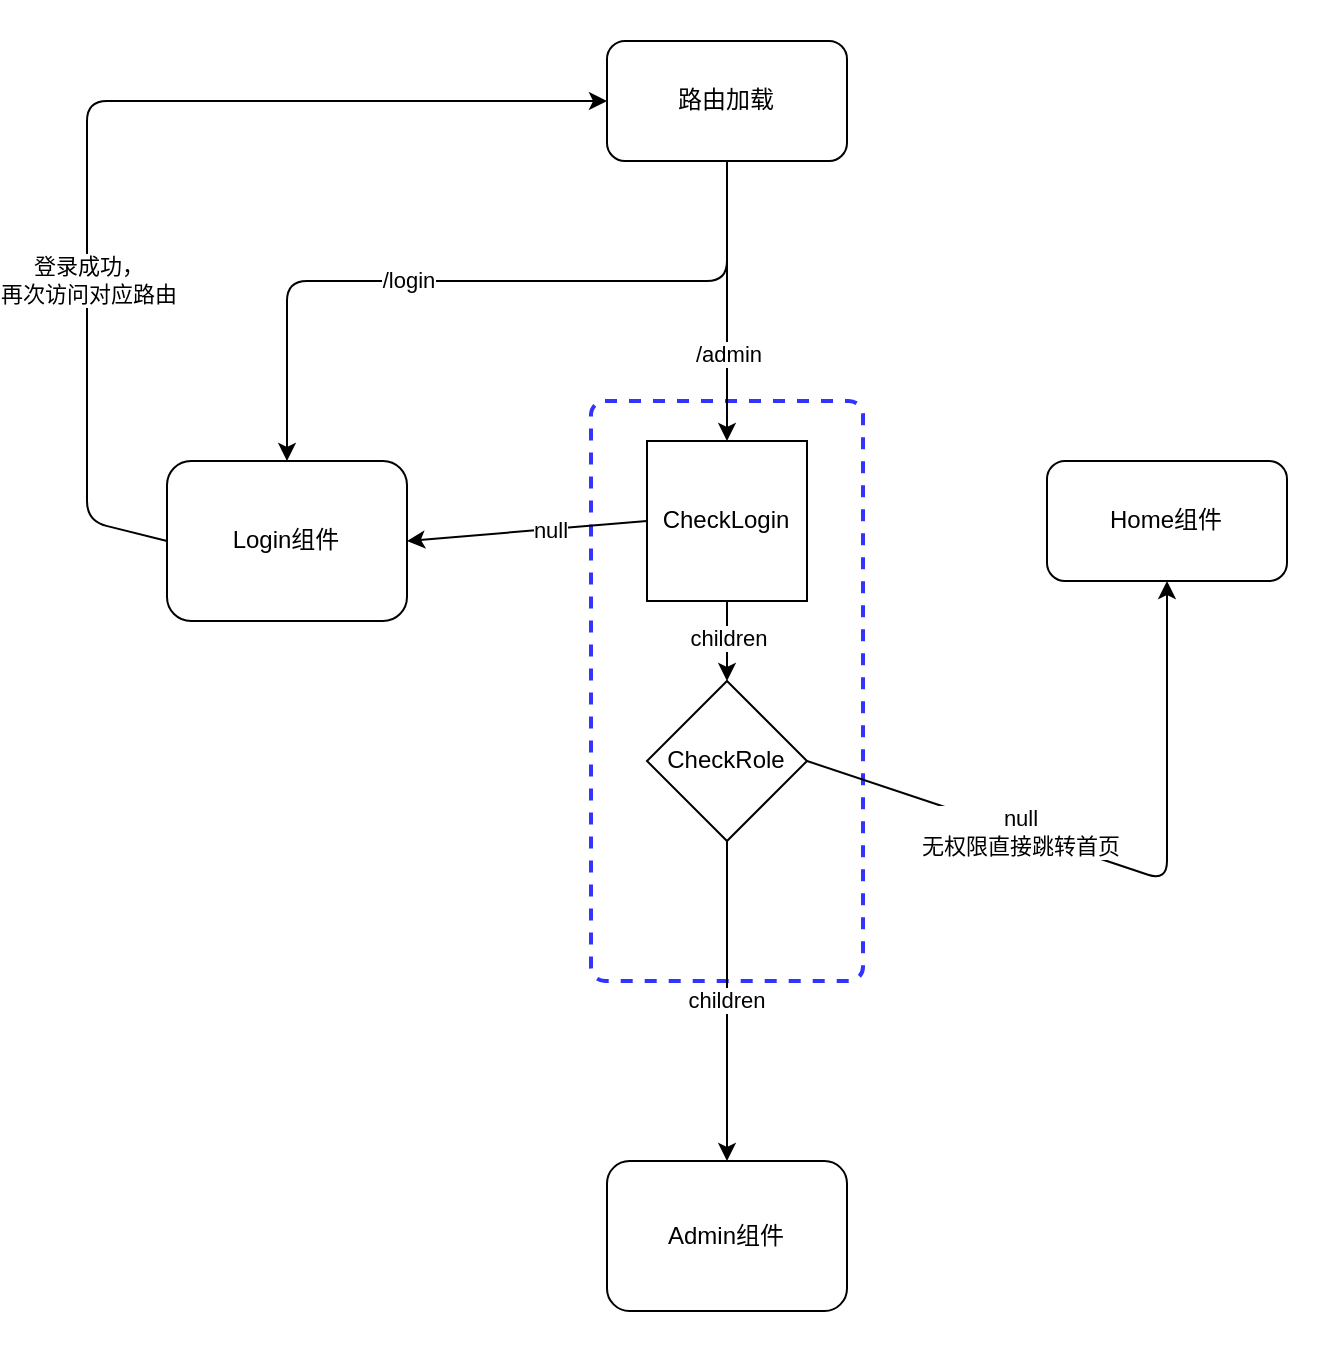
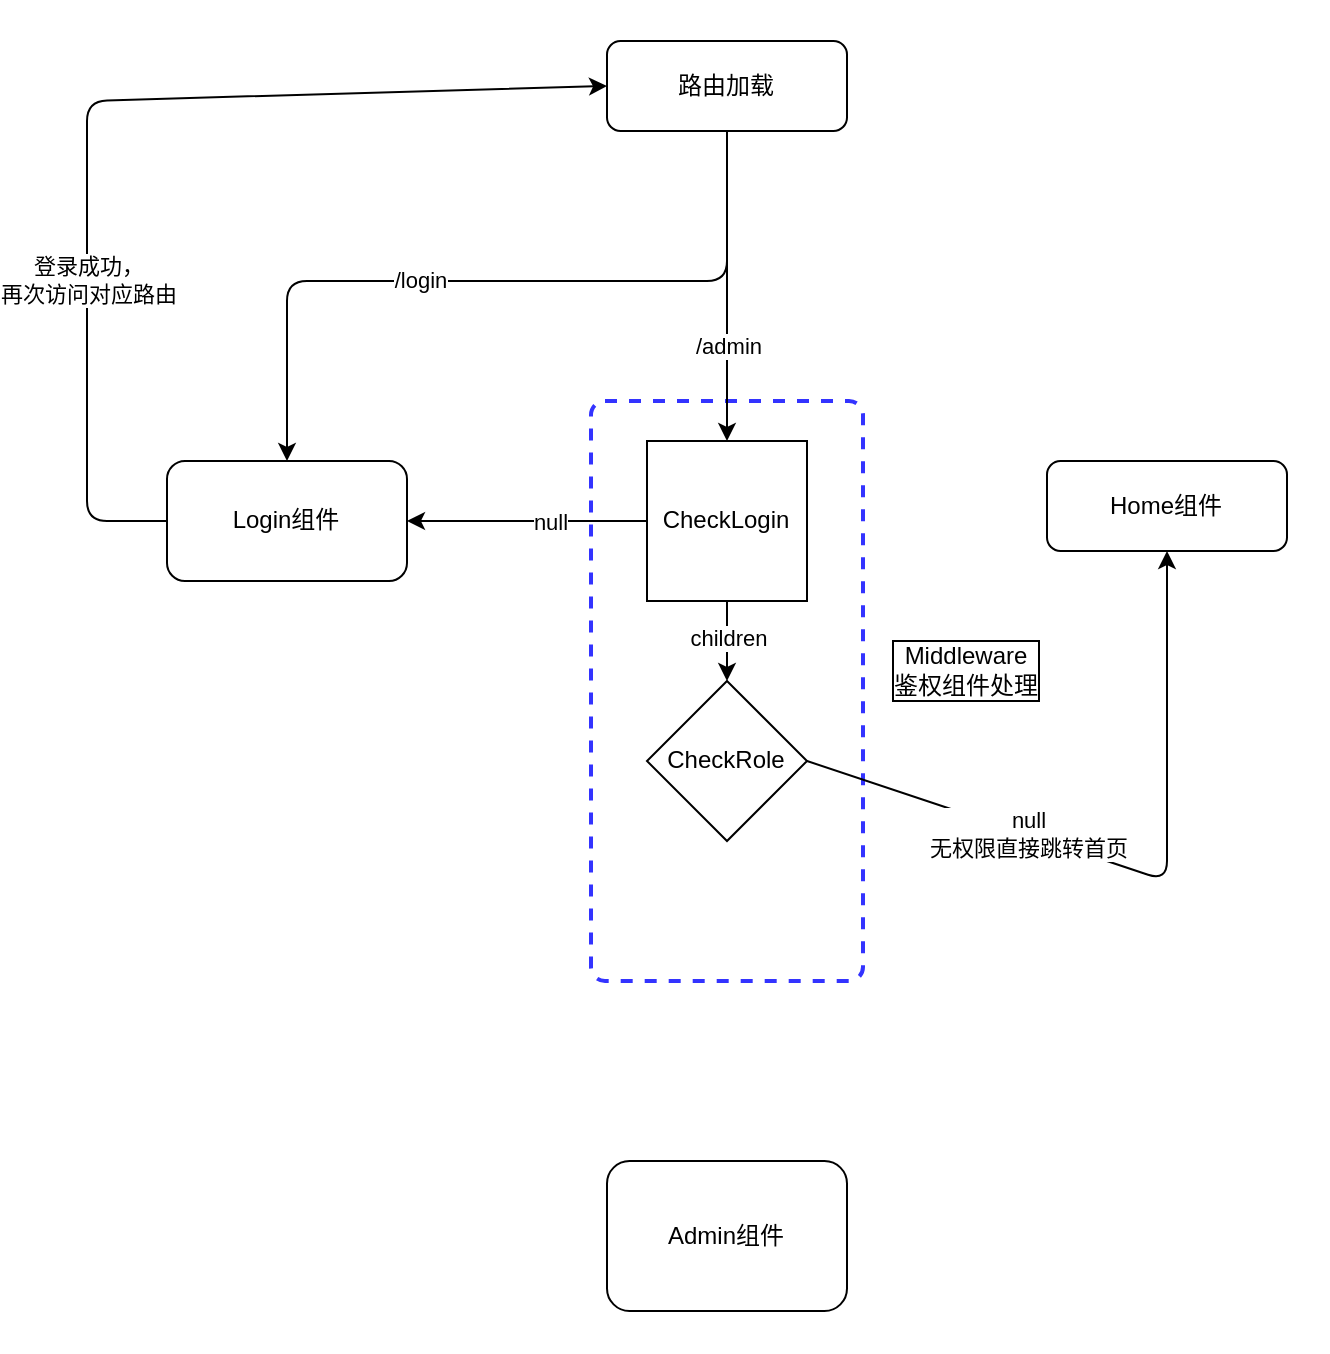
(727, 101) -> (727, 86)
(1167, 521) -> (1167, 506)
(287, 541) -> (287, 521)
none -> (967, 671)
(727, 994) -> none
